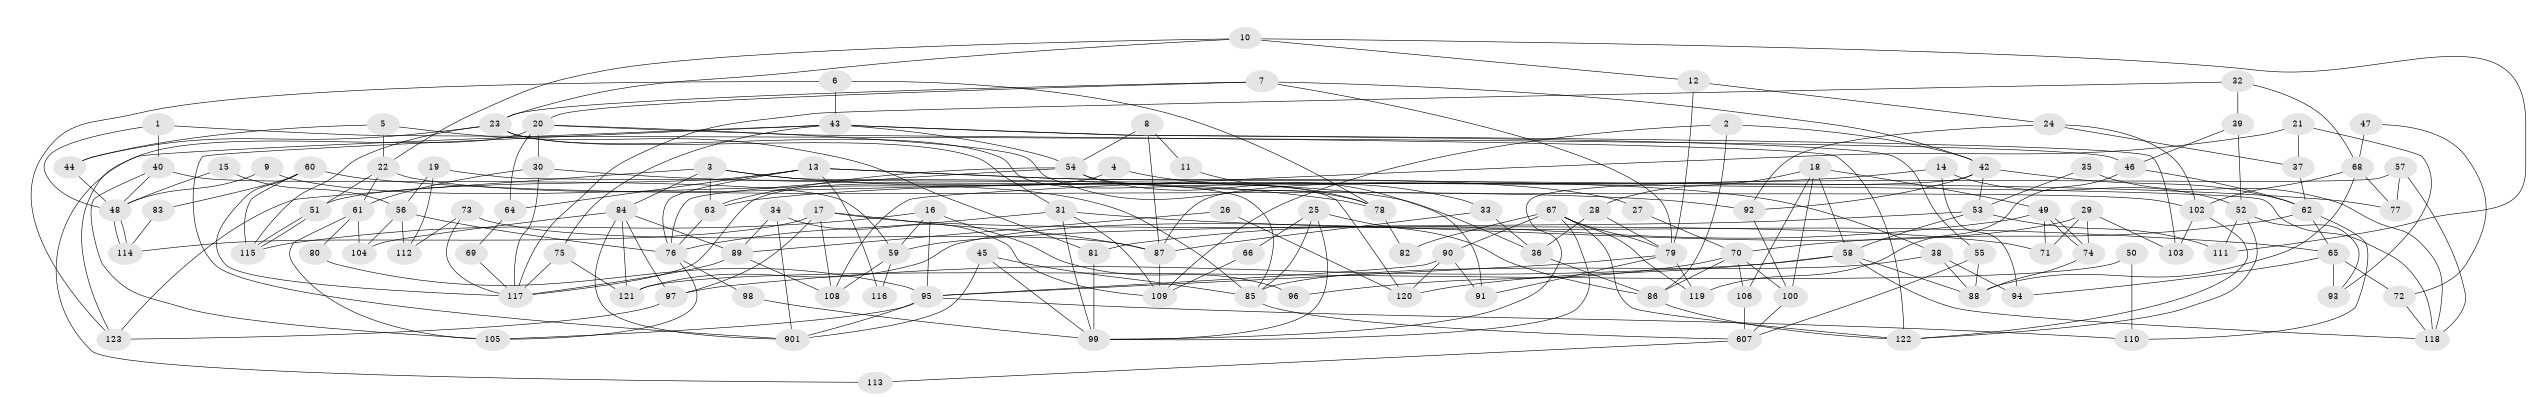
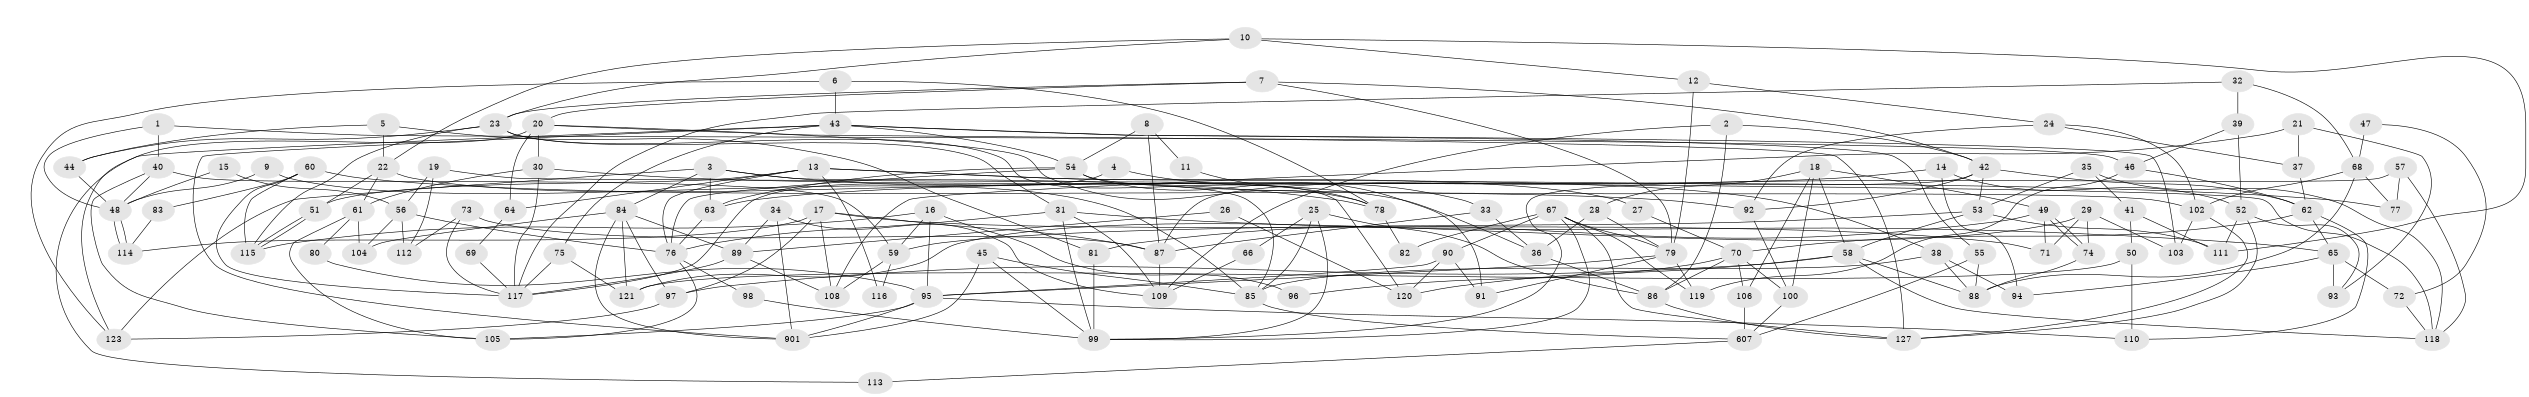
none -> (2130, 211)
(1904, 340) -> (1904, 340)
